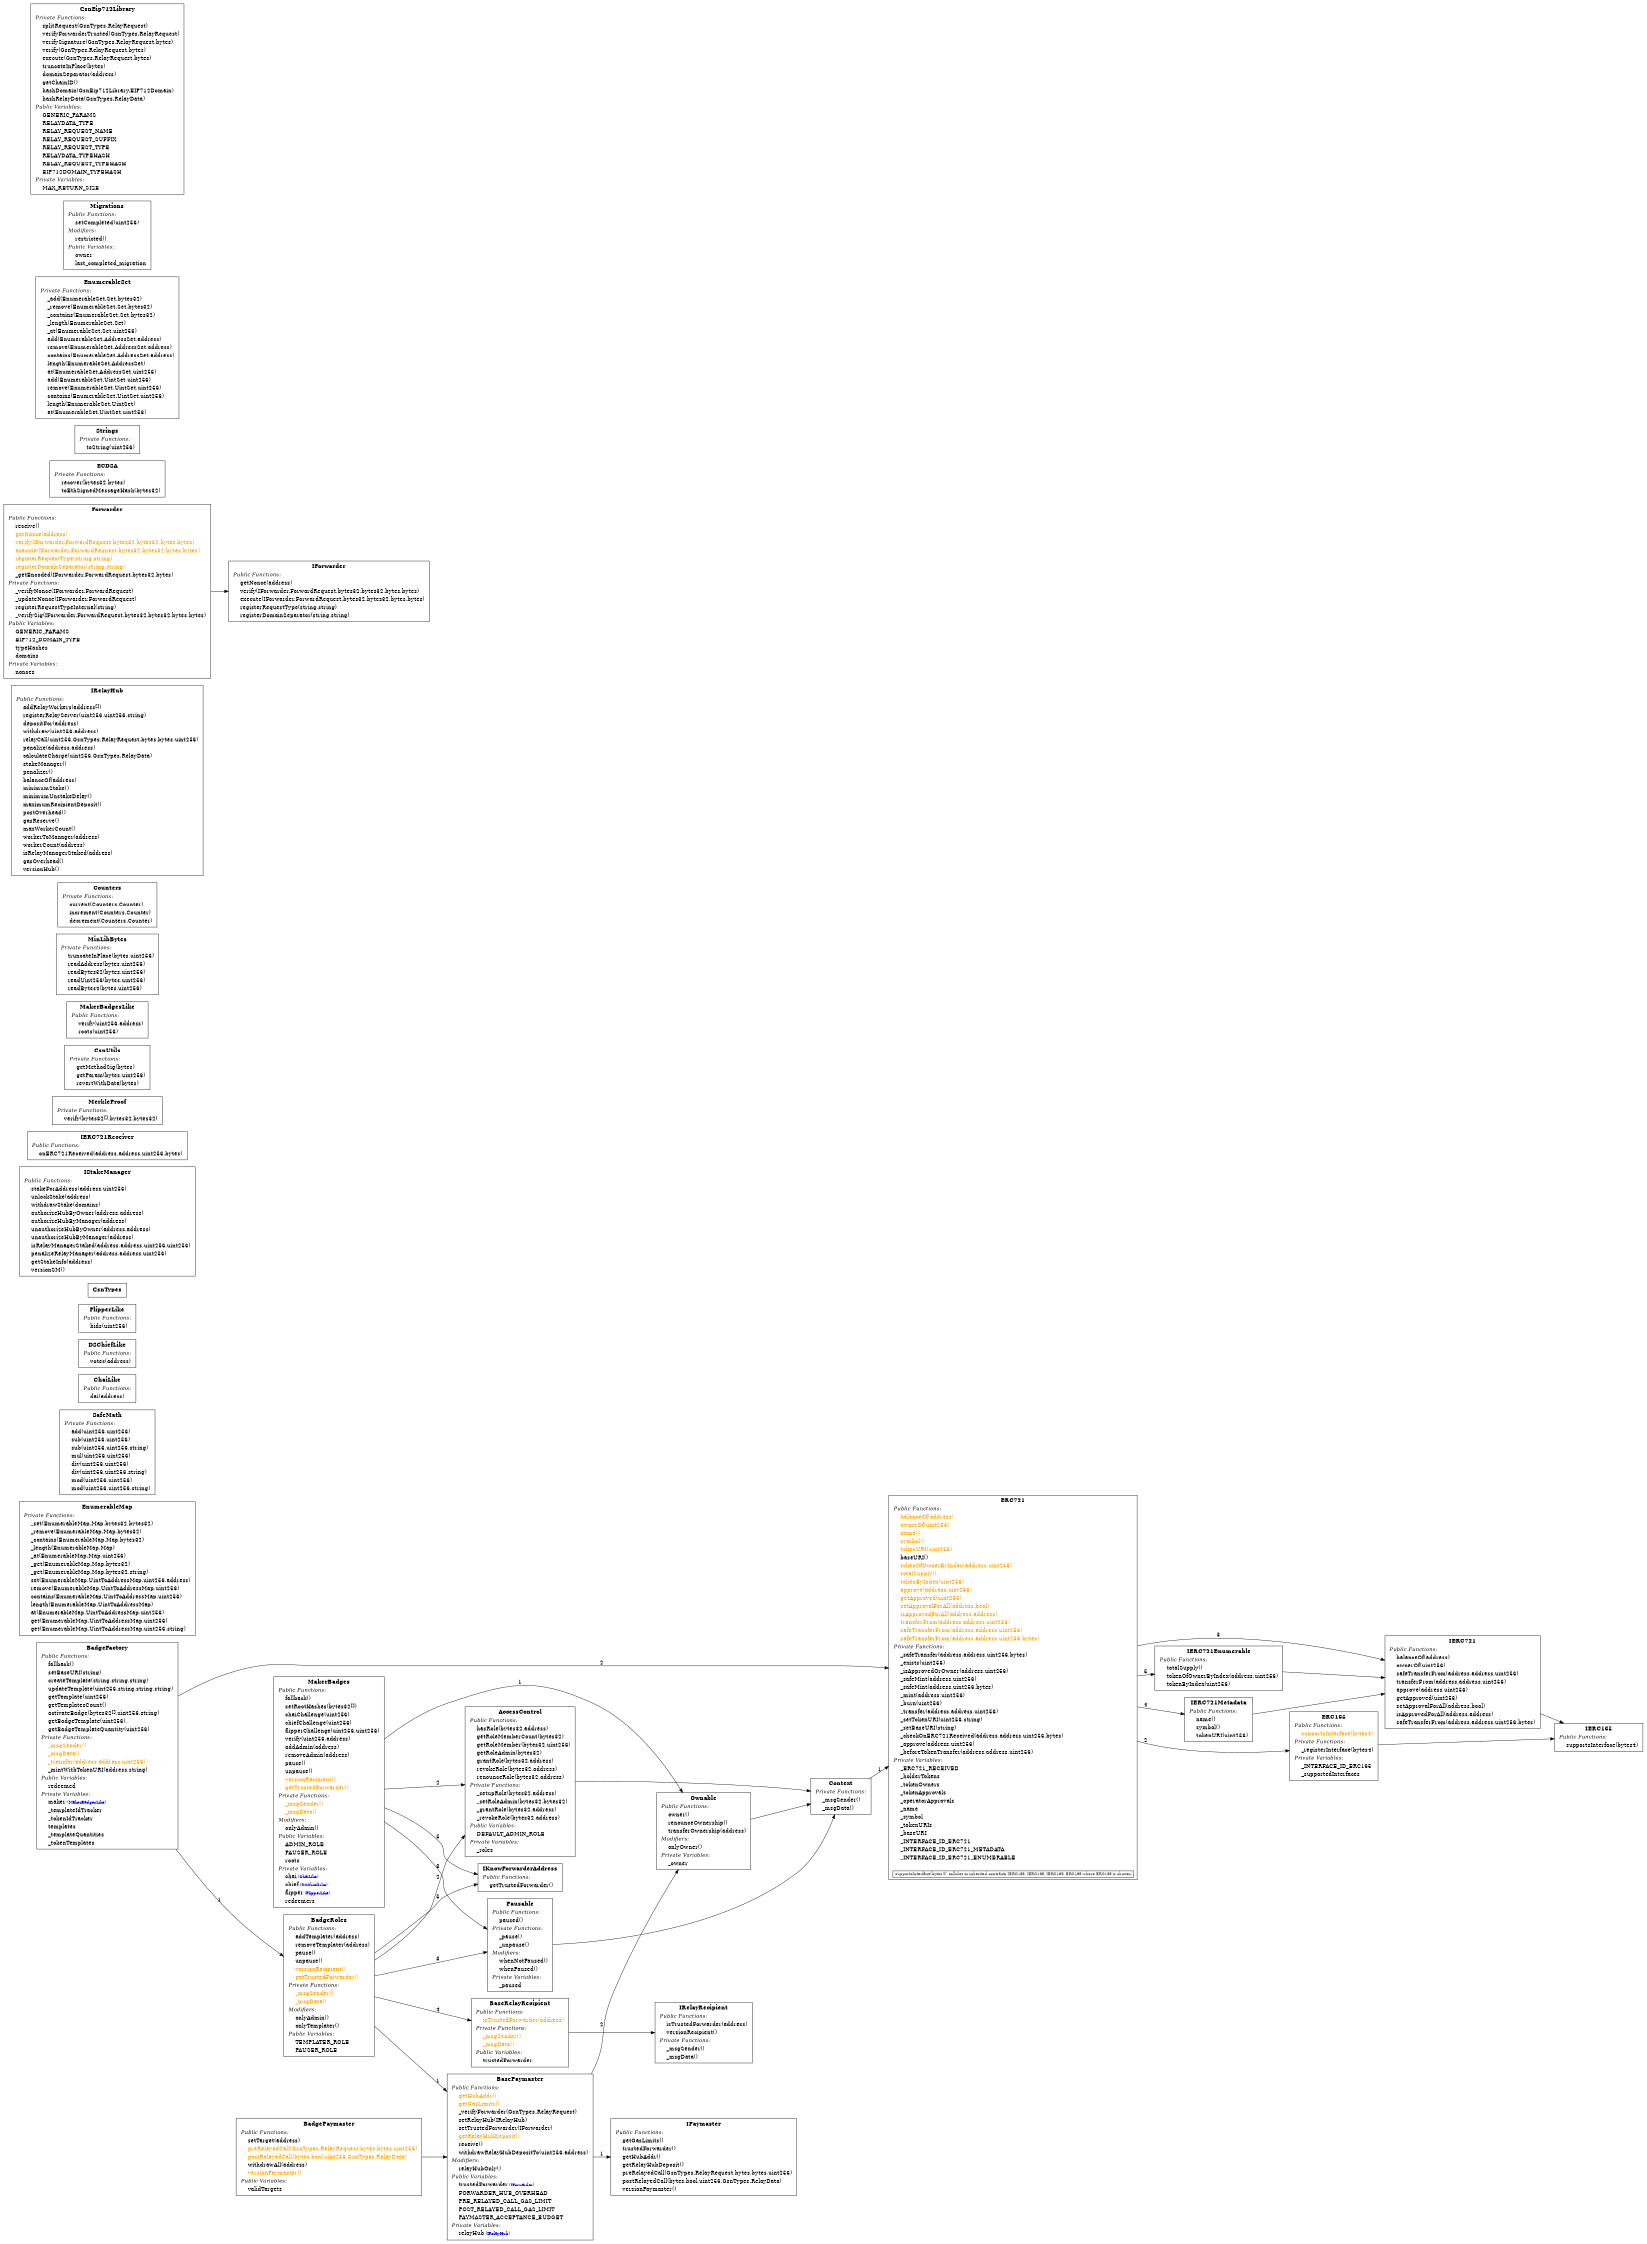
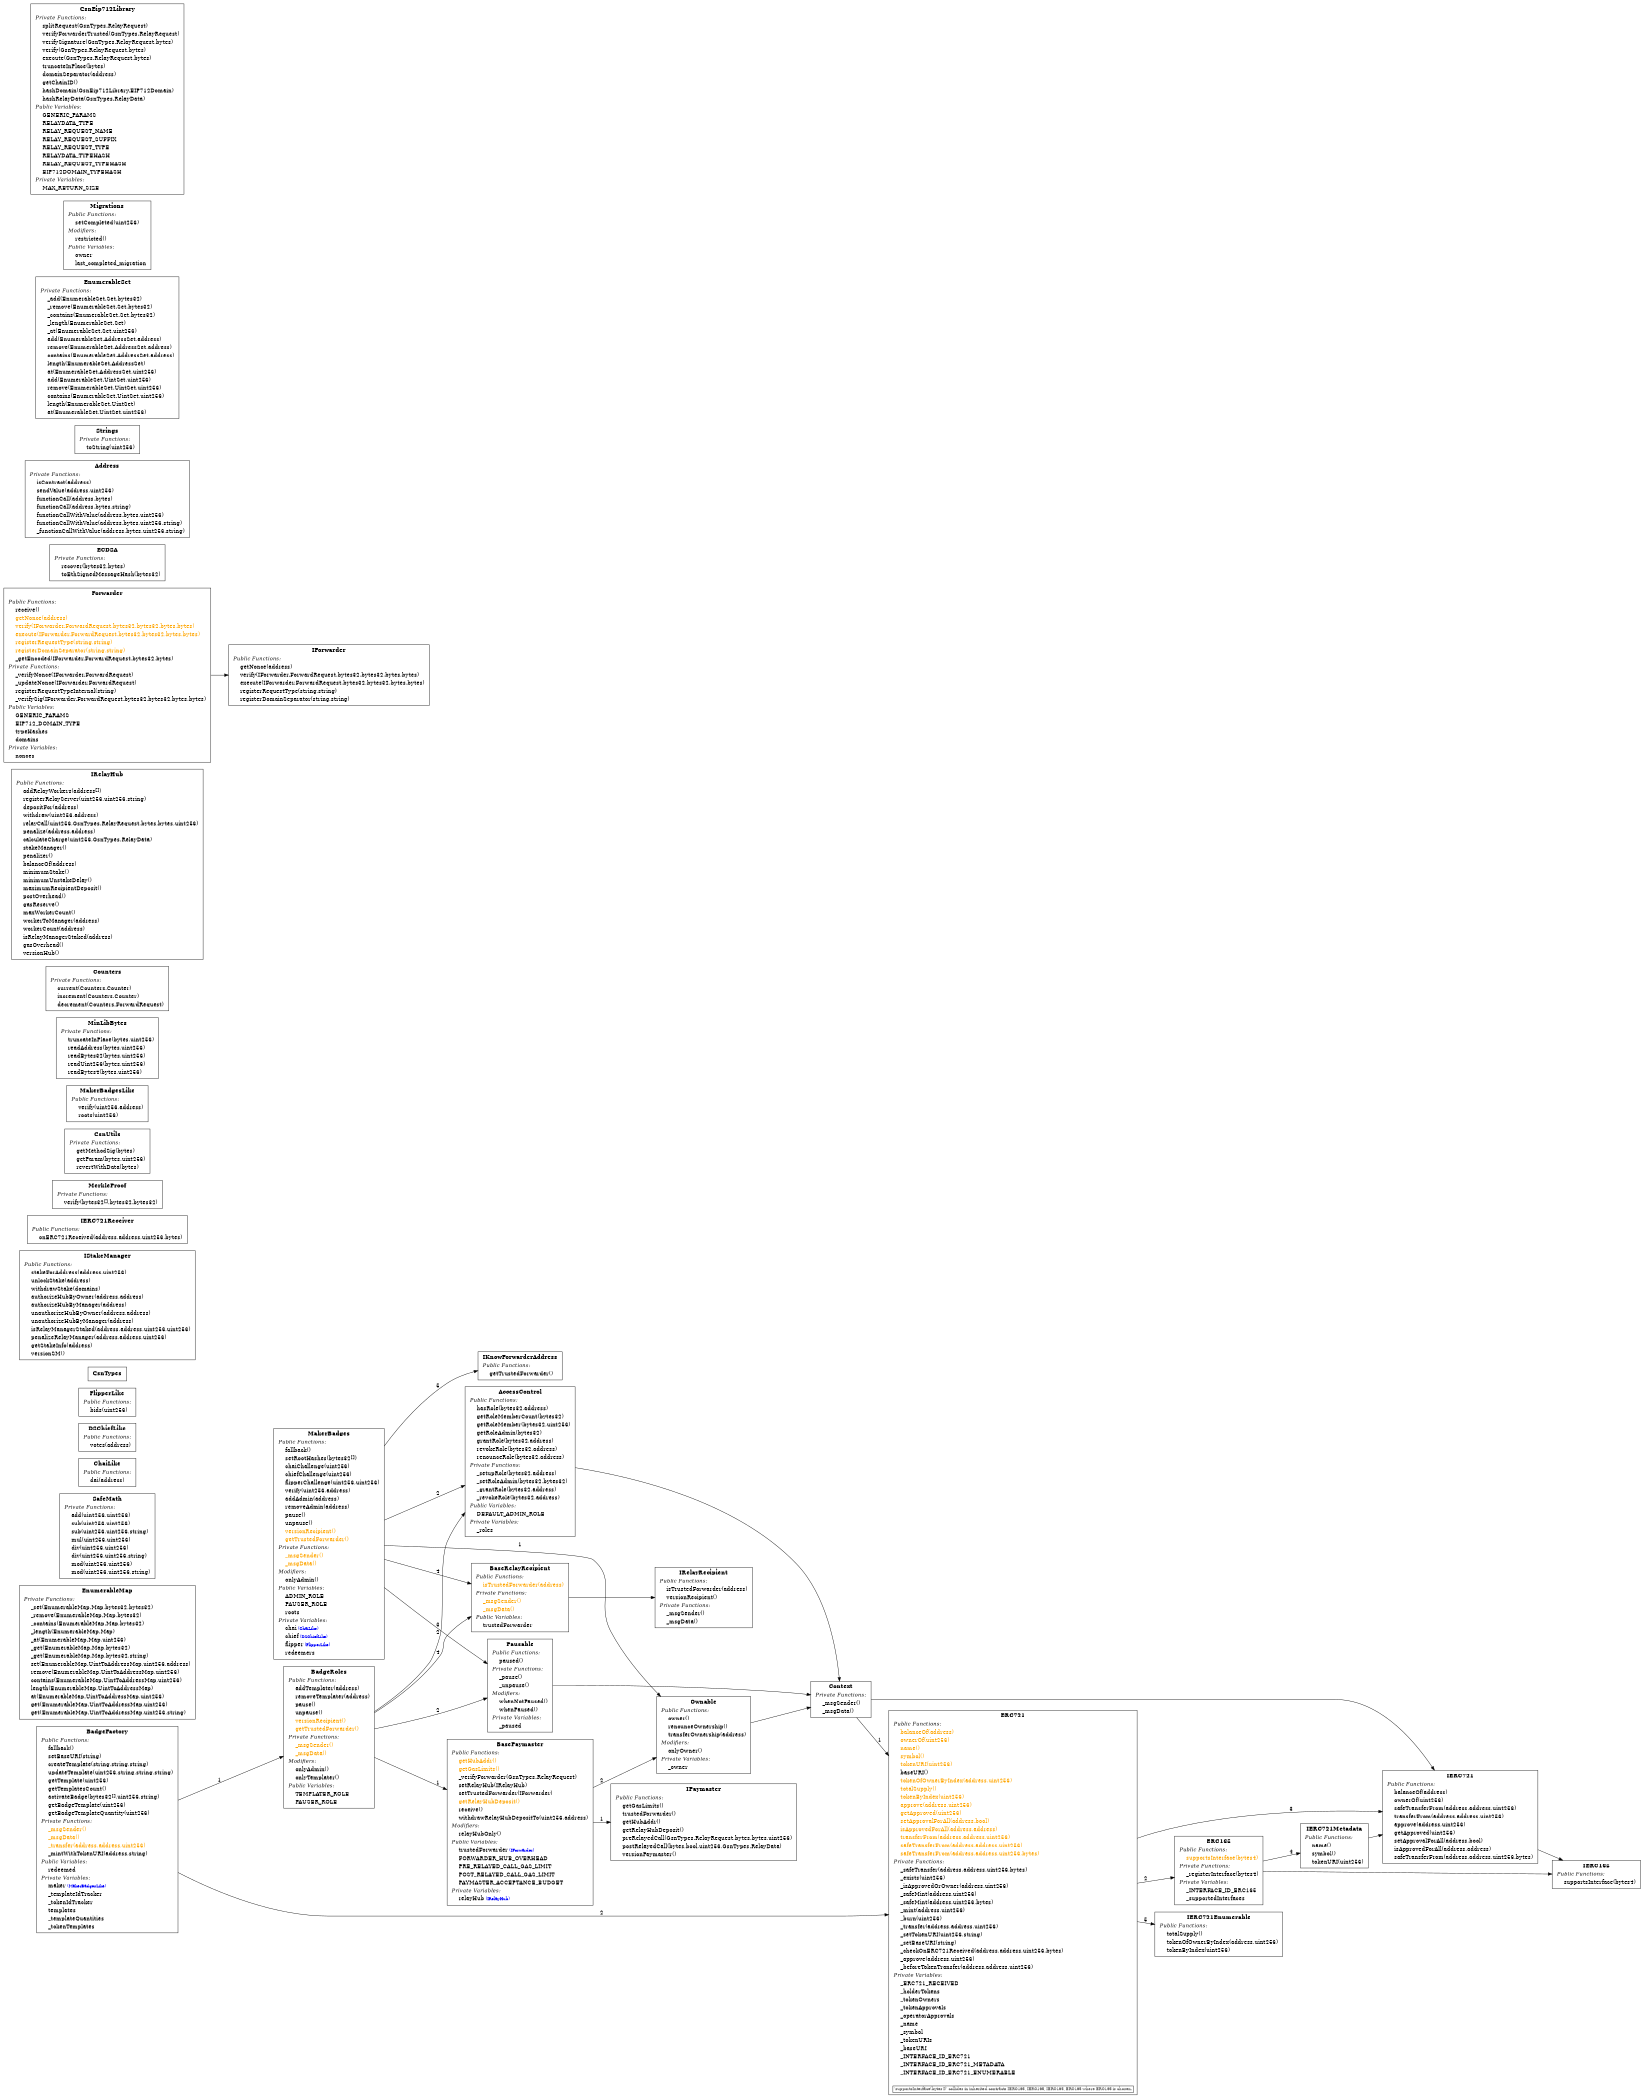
none -> (107, 499)
(108, 921) -> (107, 1005)
none -> (426, 1571)
(1332, 1675) -> (1165, 1699)
(1159, 1710) -> (1280, 1857)
(421, 1918) -> none
(438, 1959) -> (438, 1710)
(329, 2157) -> none
